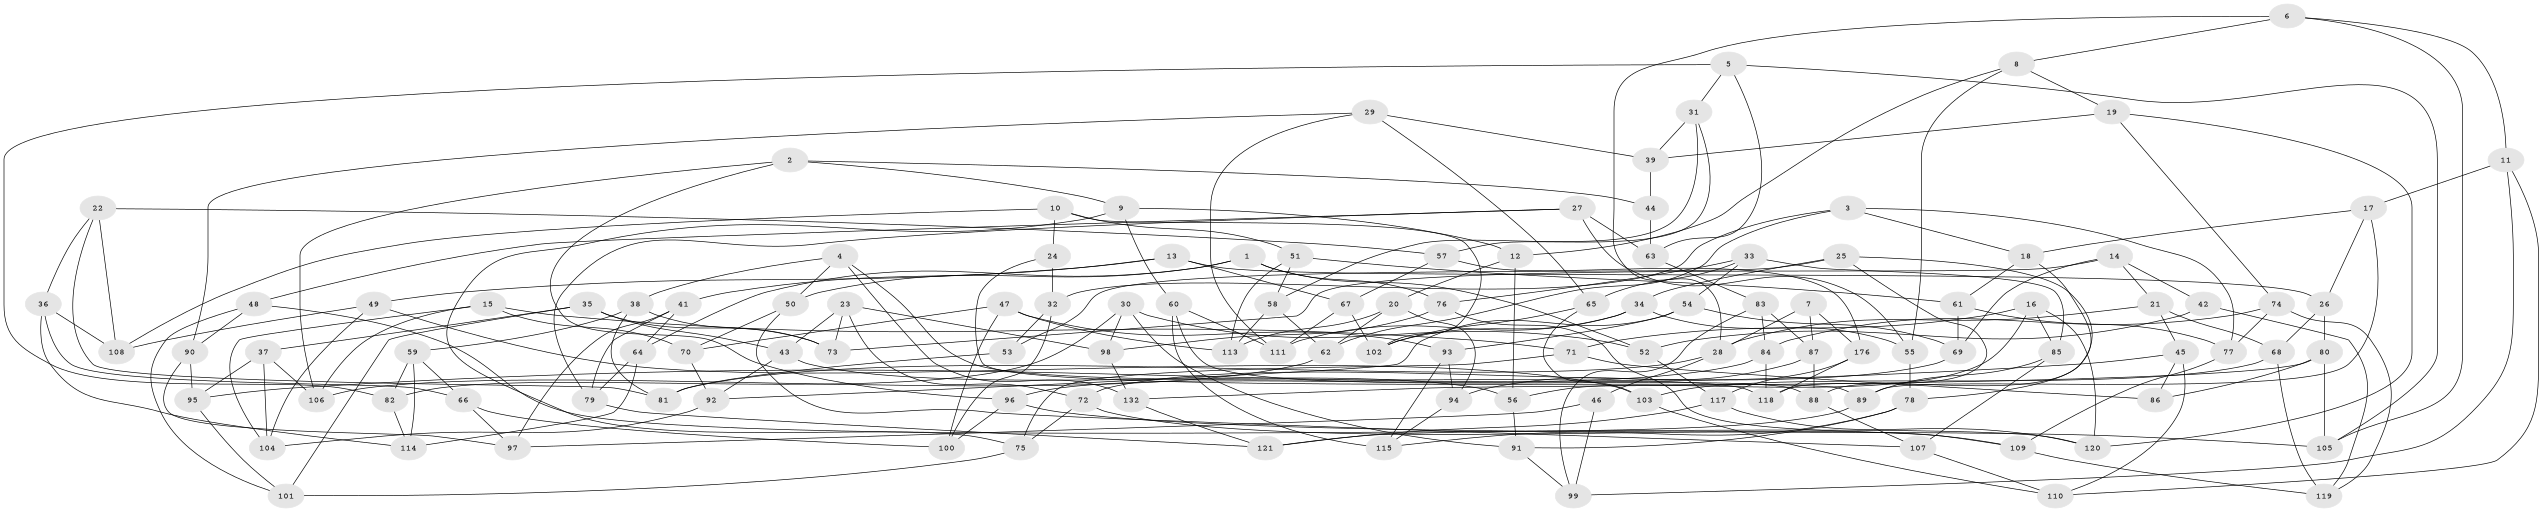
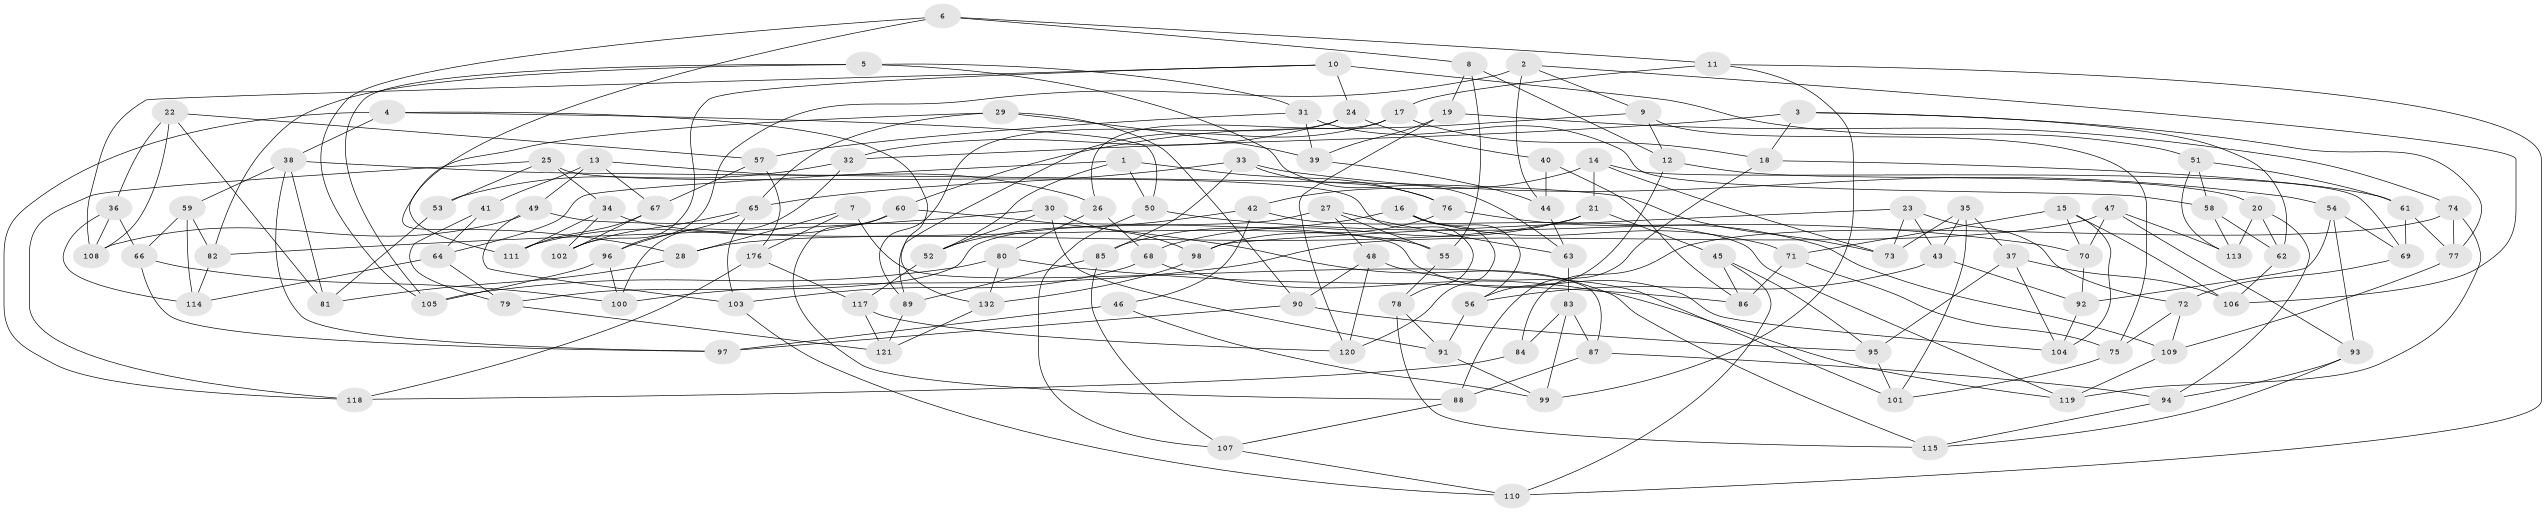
none -> (1546, 160)
(583, 352) -> (426, 340)
(1657, 375) -> (1200, 282)
(1390, 382) -> (681, 232)
